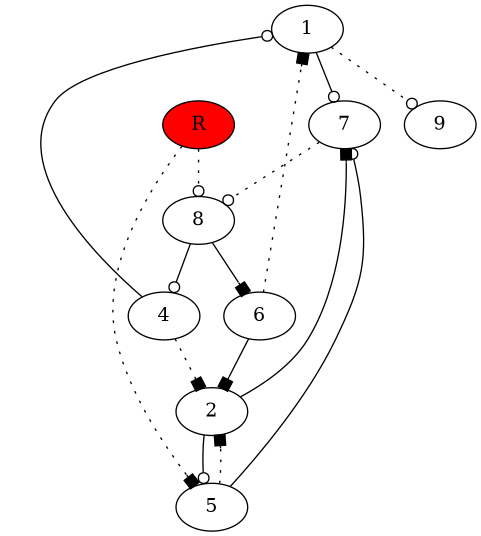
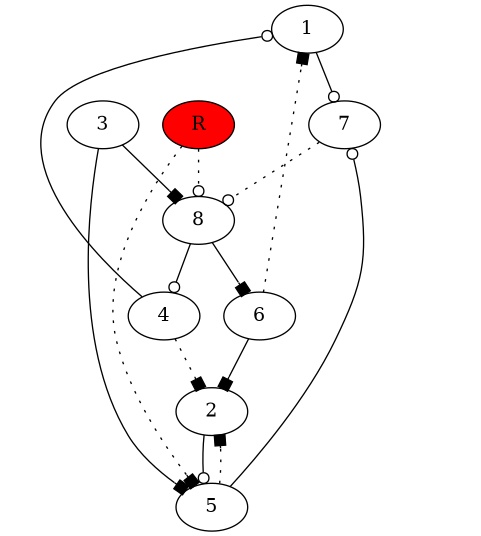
none -> (103, 125)
(440, 125) -> none
(327, 297) -> none
